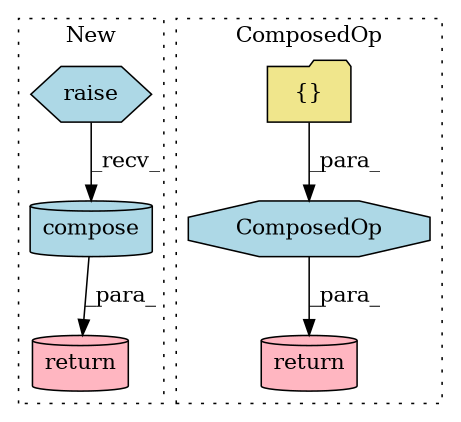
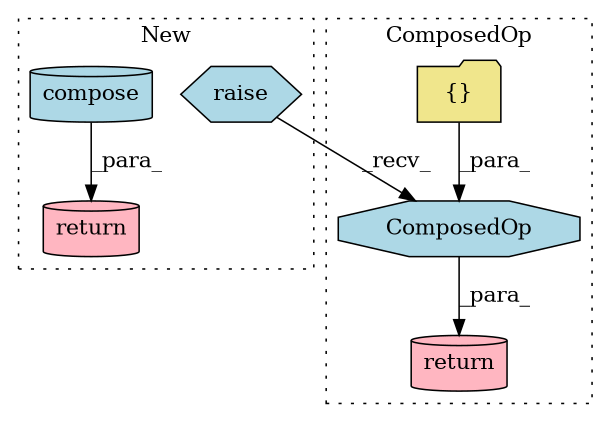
(91, 154) -> (339, 155)
